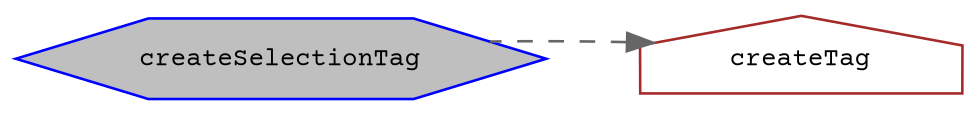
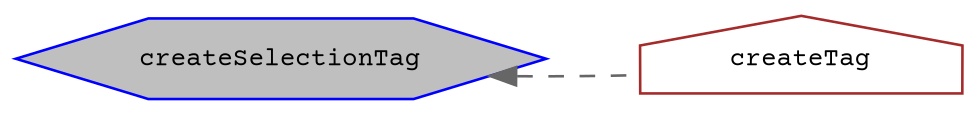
(558, 41) -> (578, 76)
